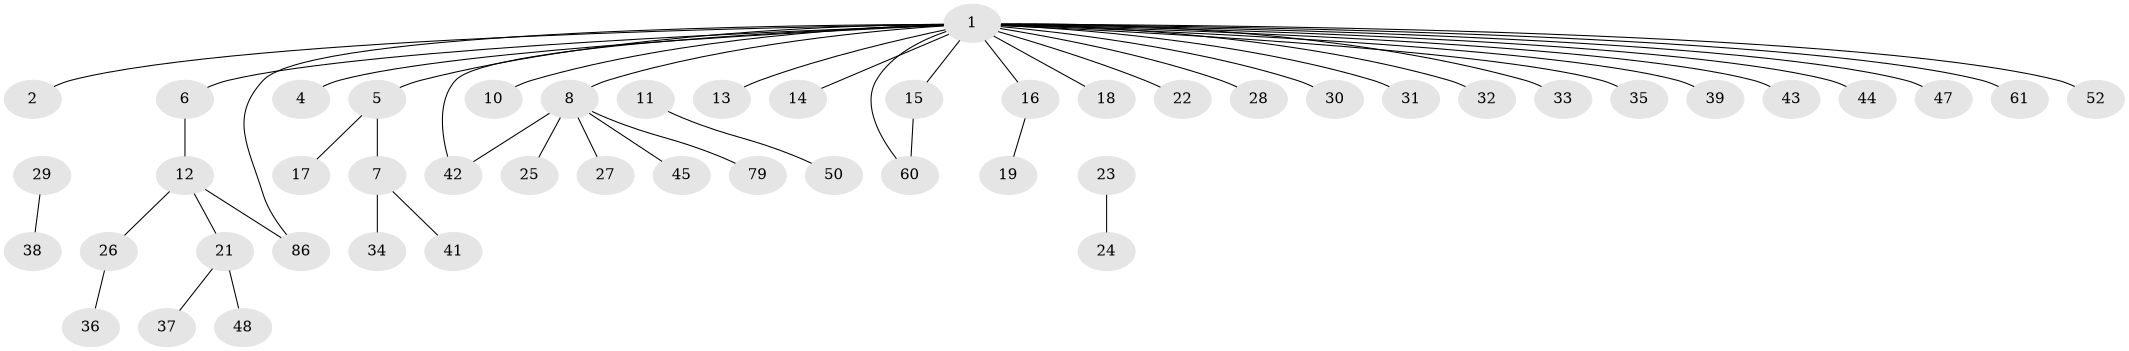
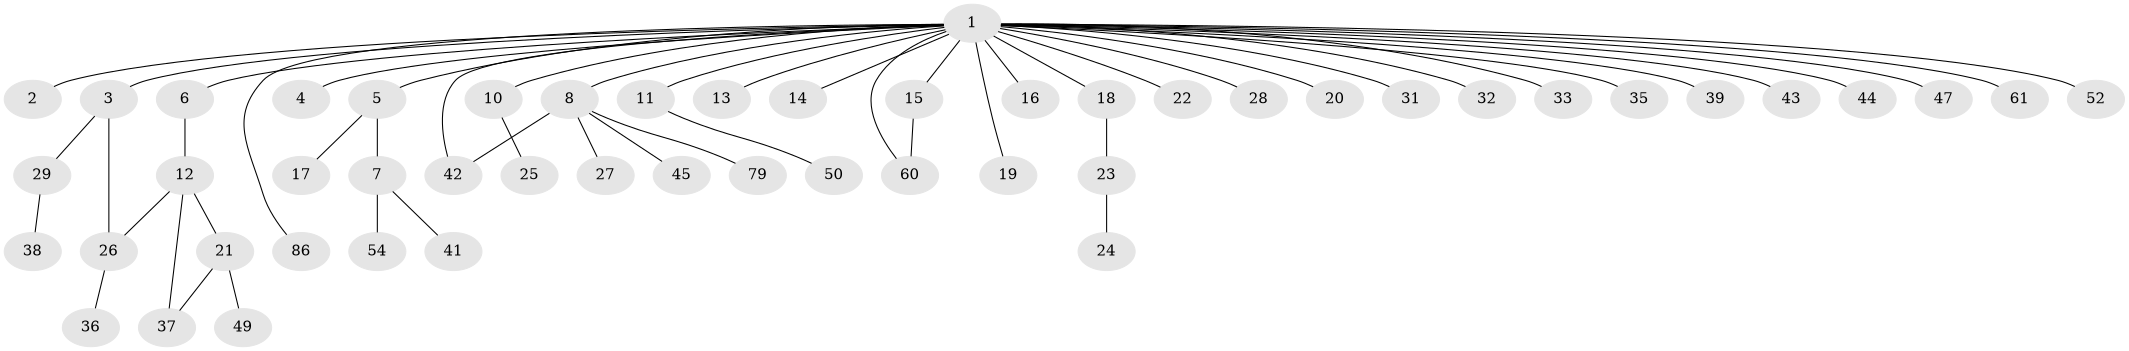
none -> (804, 50)
none -> (109, 99)
(1335, 99) -> (1335, 99)
(550, 137) -> (509, 131)
(1019, 137) -> (988, 100)
none -> (1107, 138)
(243, 214) -> (176, 252)
(377, 252) -> (377, 252)
(243, 328) -> (243, 328)
